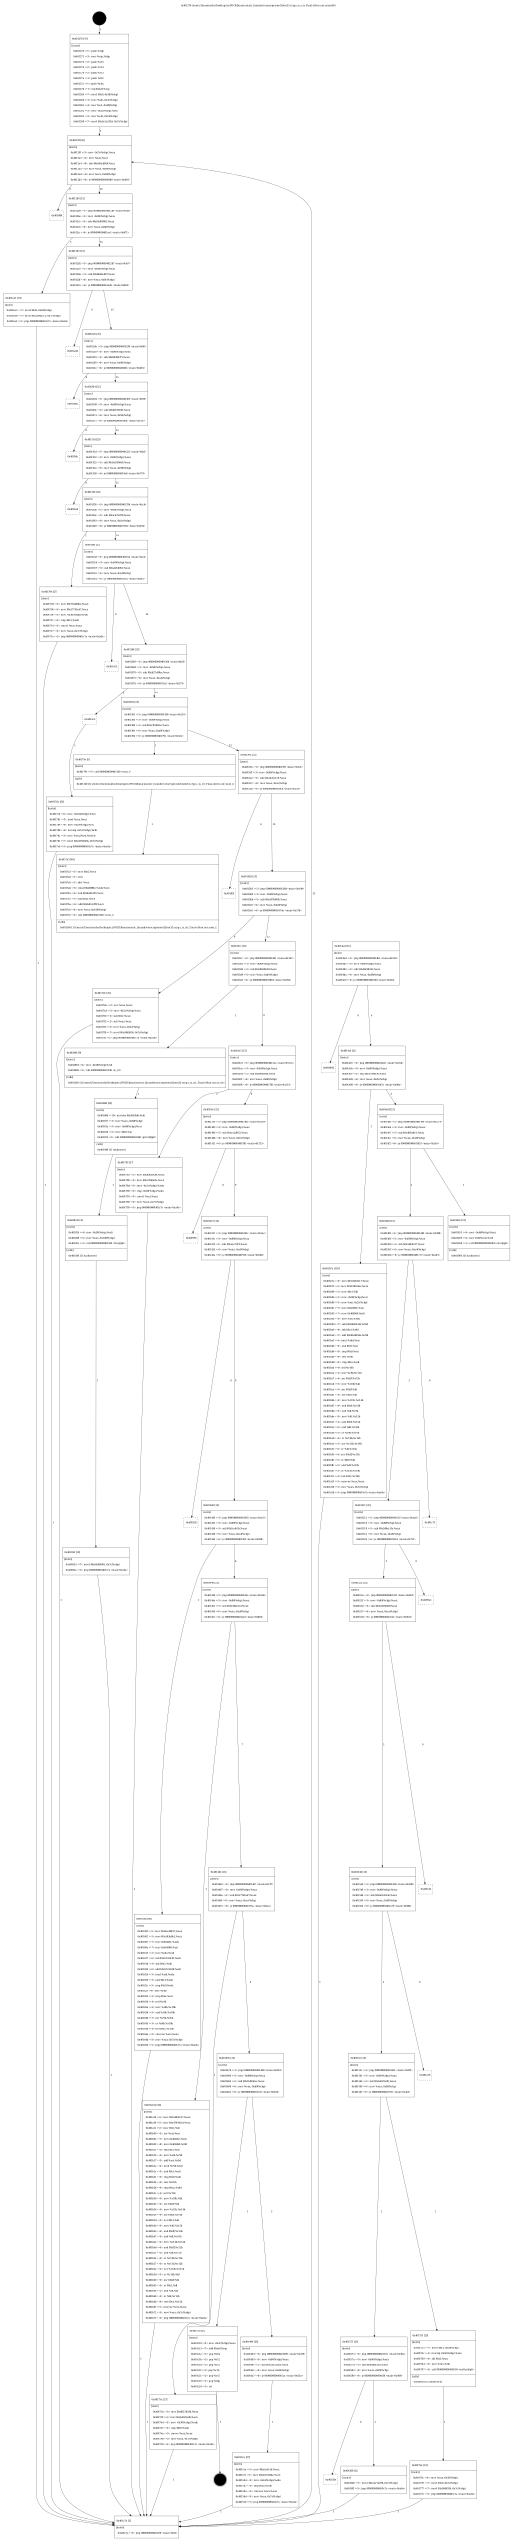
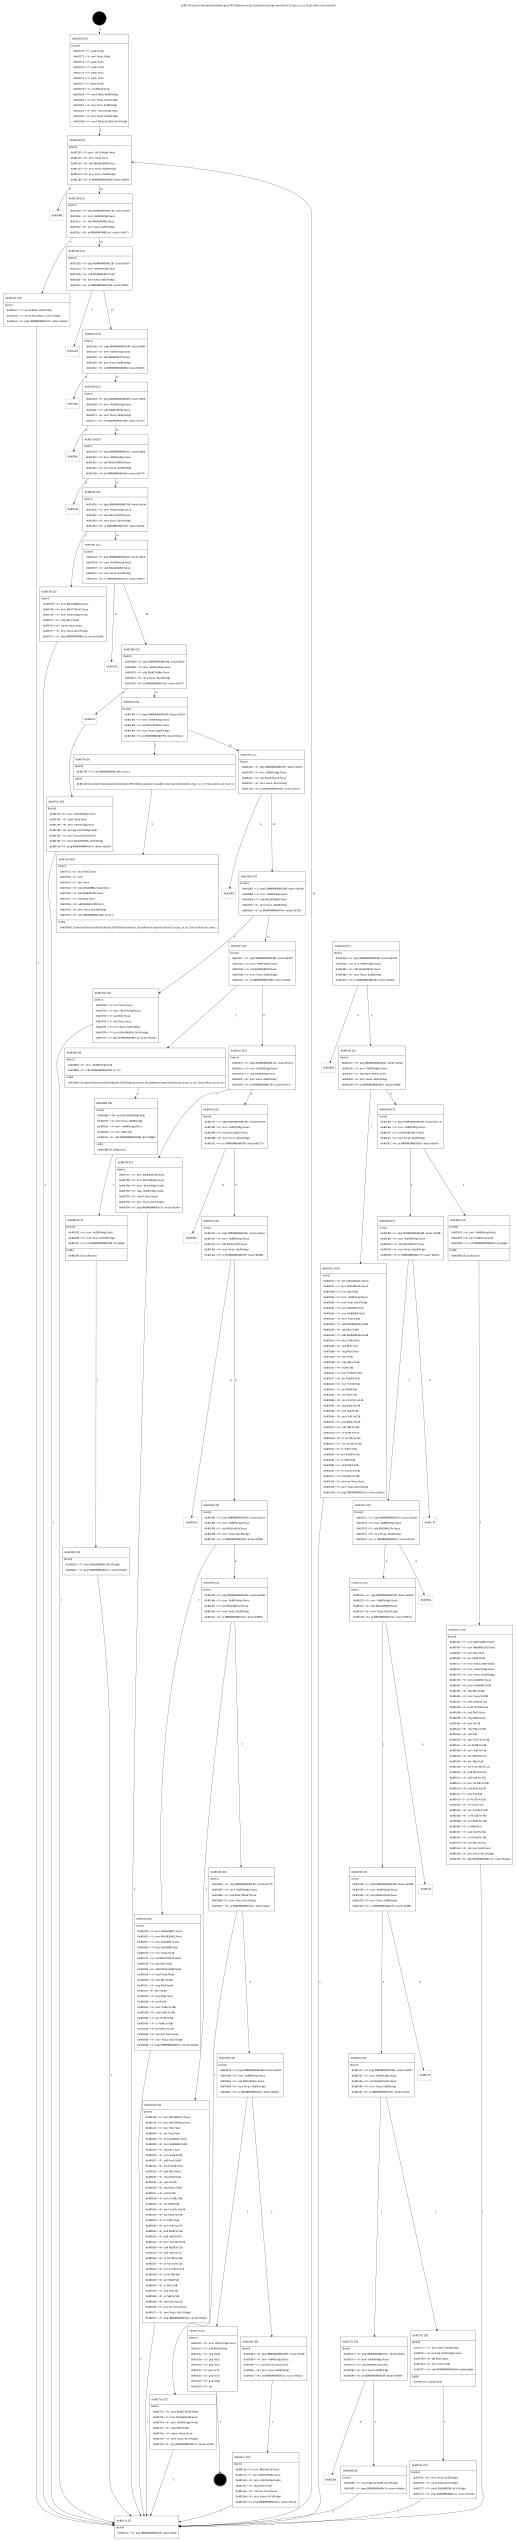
none -> (479, 1745)
